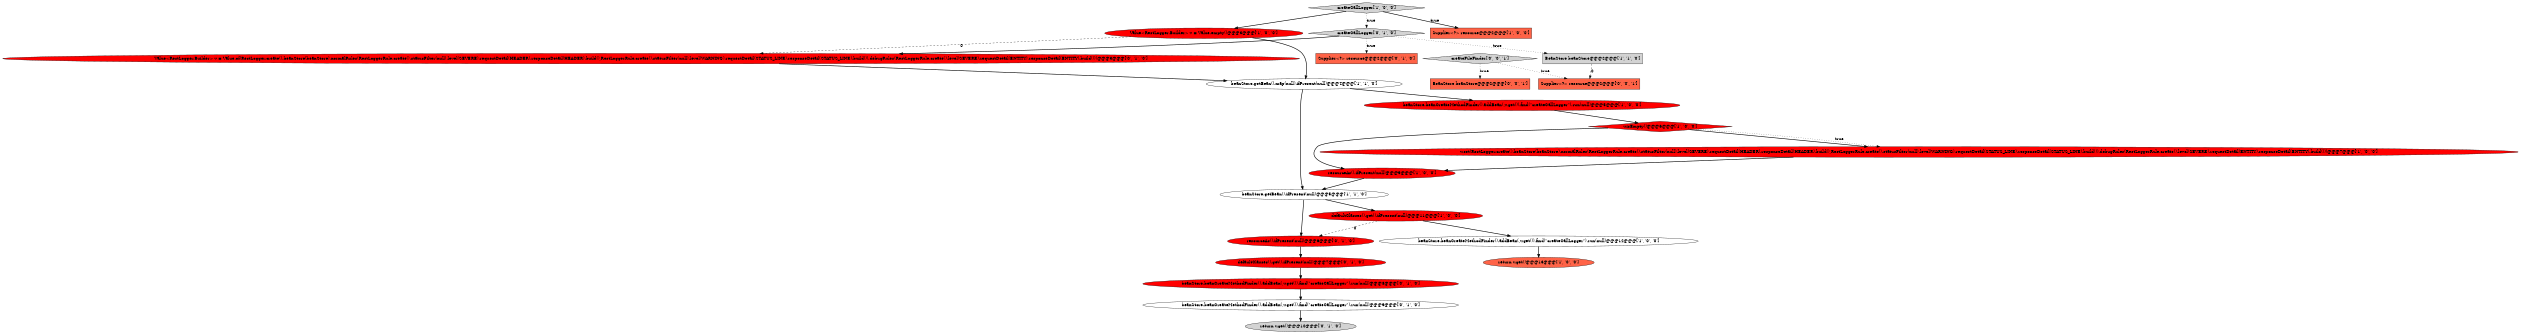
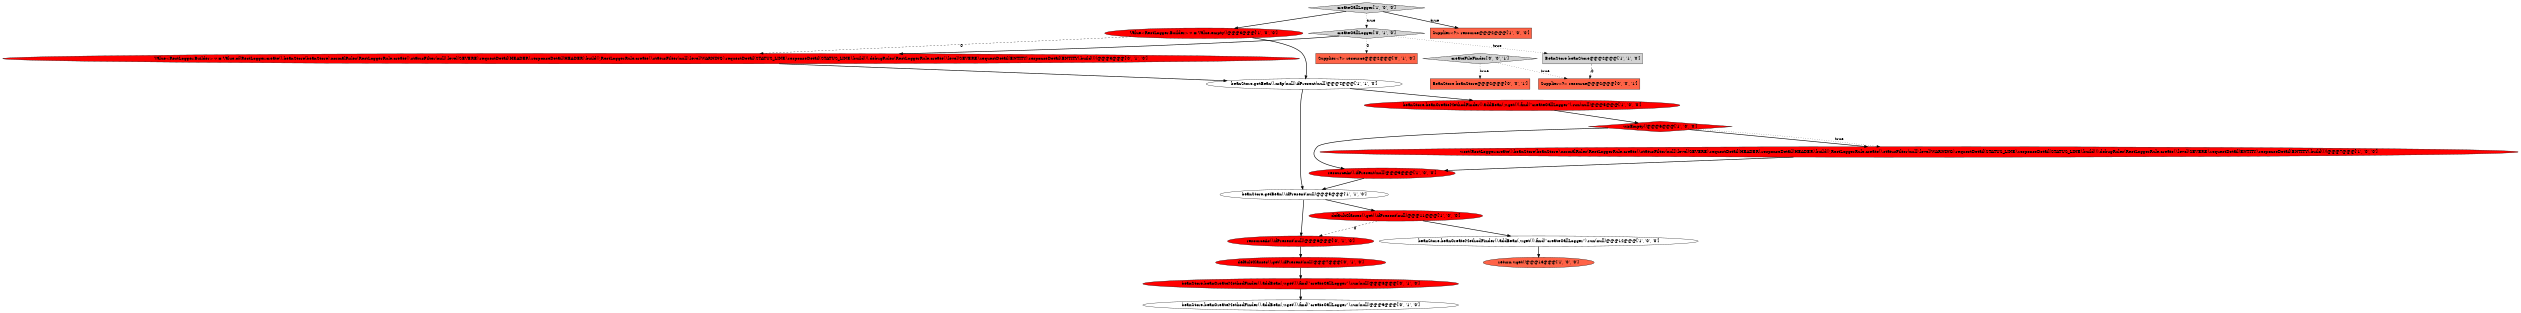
(1371, 46) -> (1368, 46)
(1301, 326) -> none
